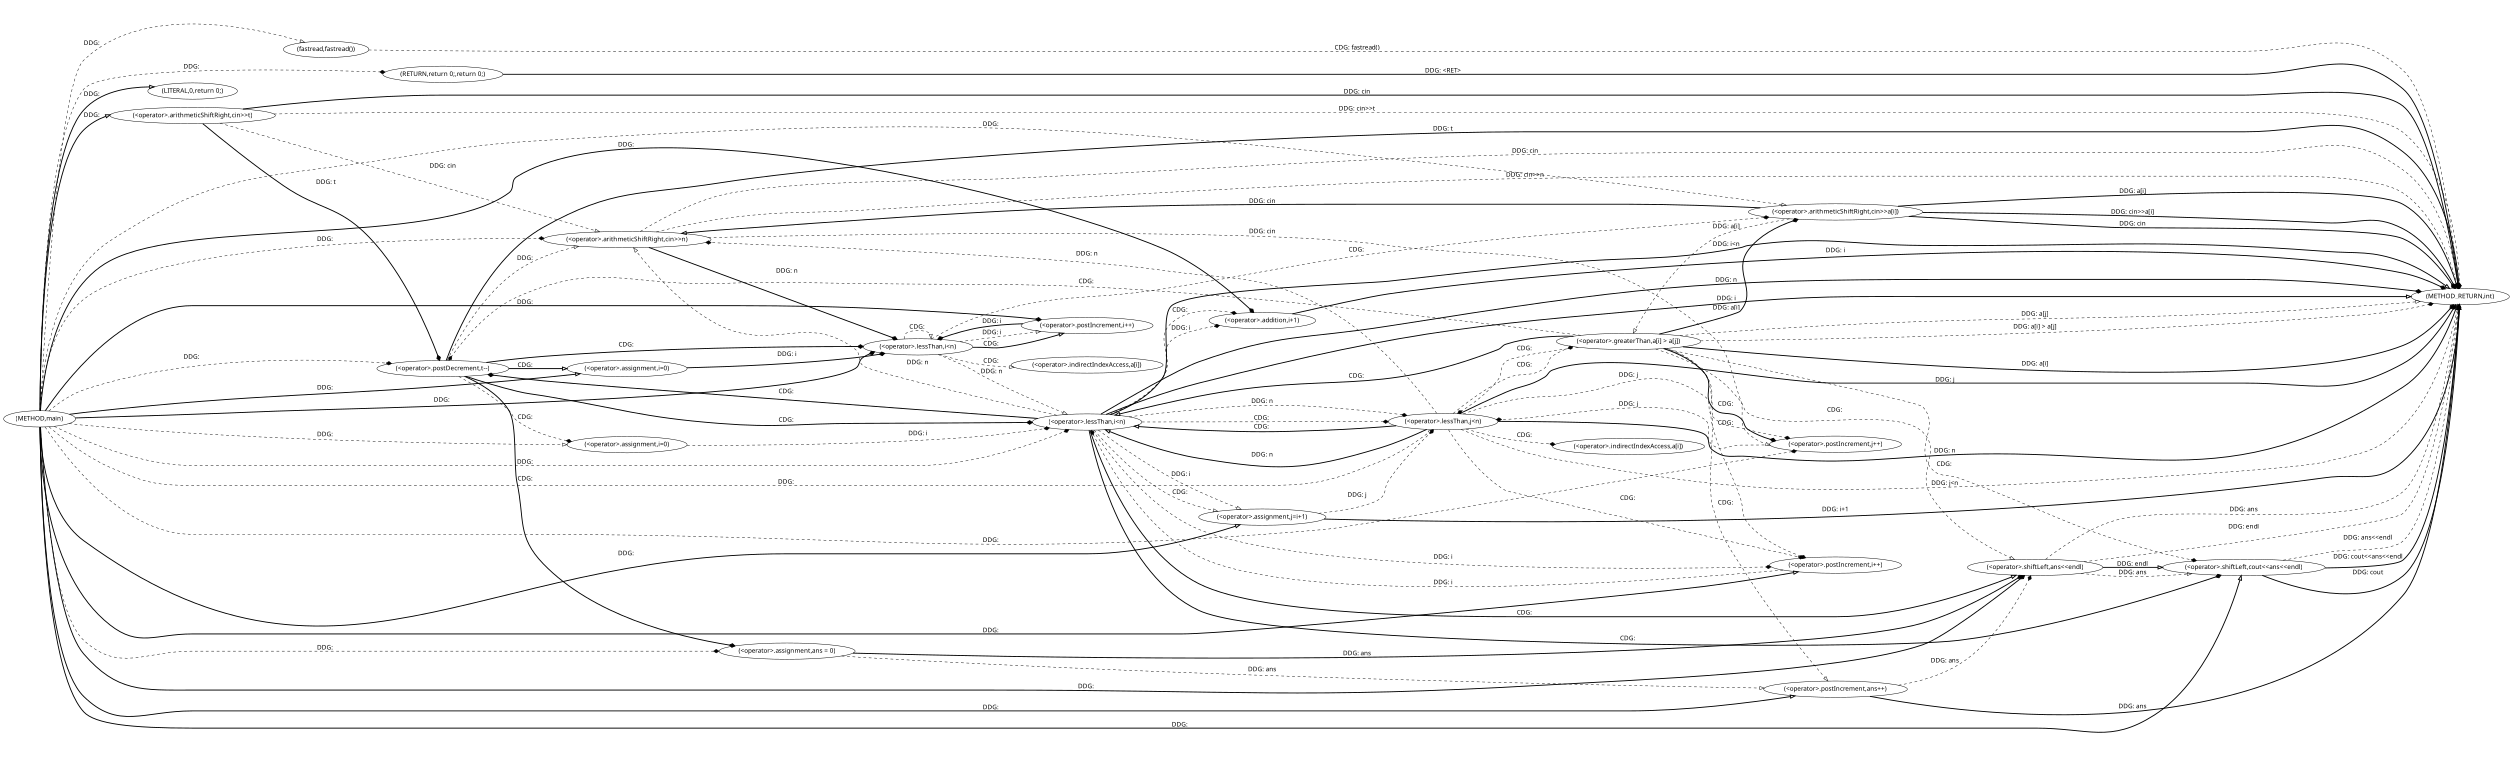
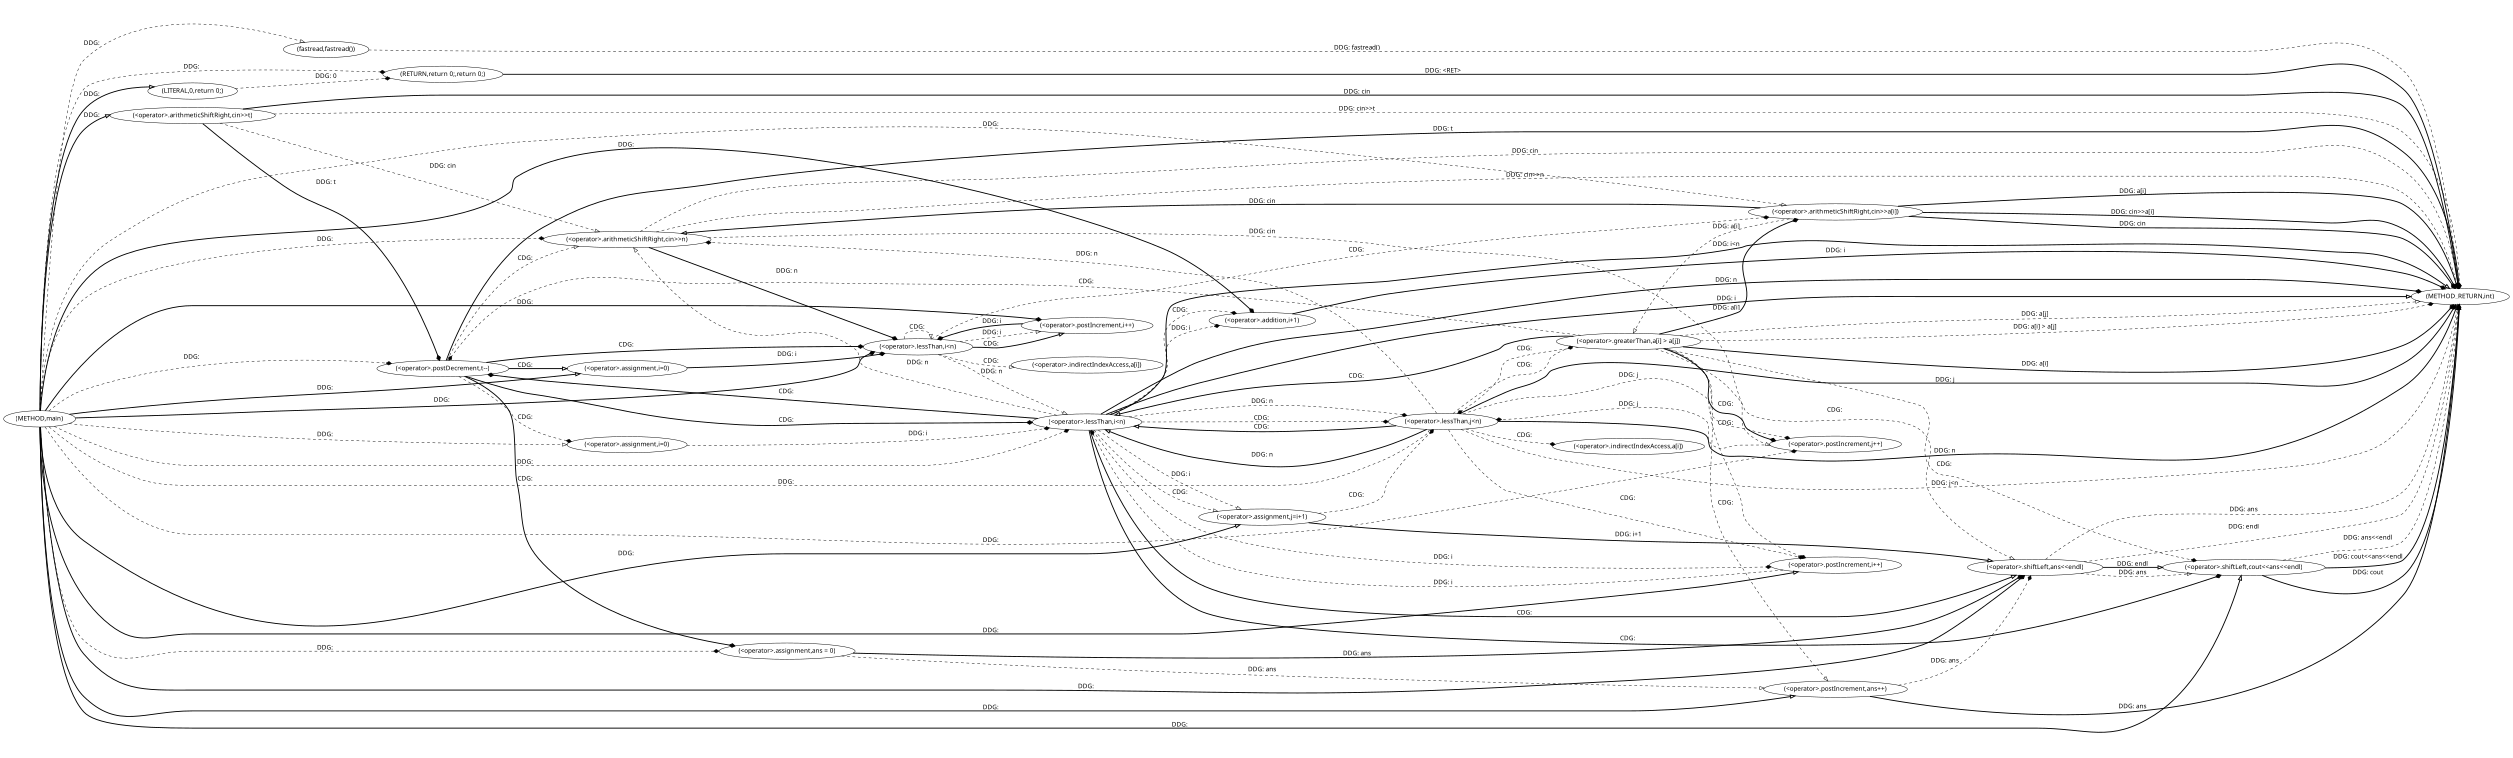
(1357, 48) -> (1357, 48)
none -> (310, 84)
(526, 258) -> (526, 258)
(1357, 495) -> (1357, 495)
(1949, 511) -> (1648, 541)
